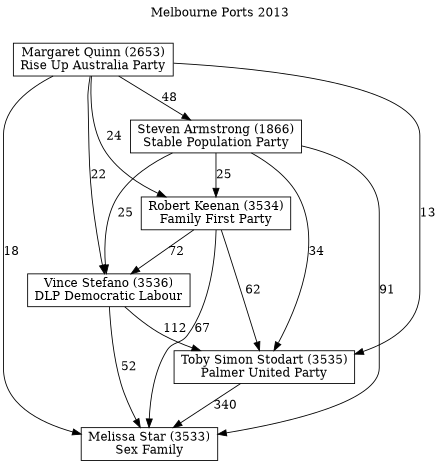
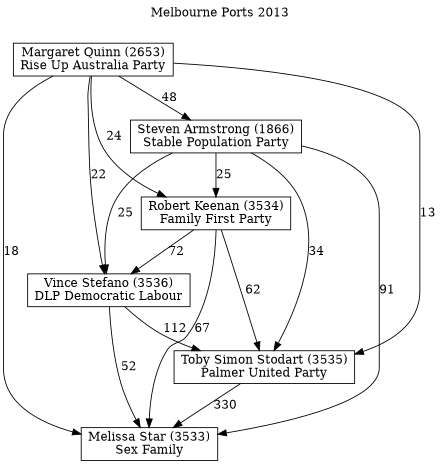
(225, 406) -> (225, 406)
